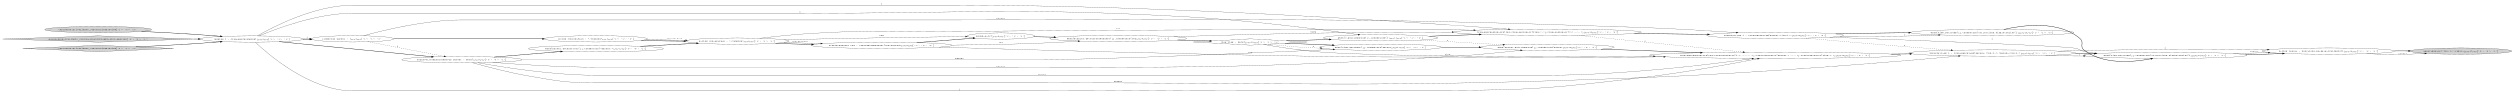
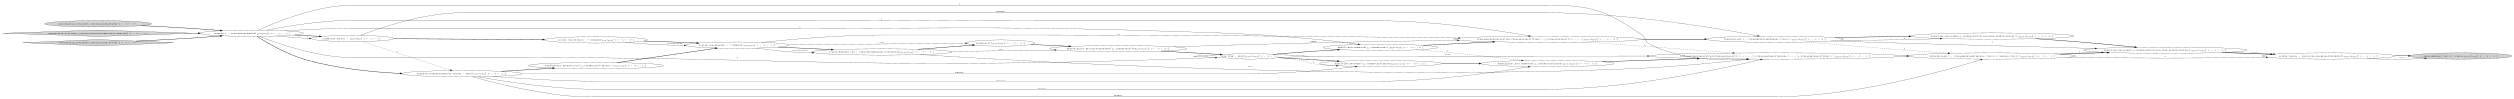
none -> (736, 60)
